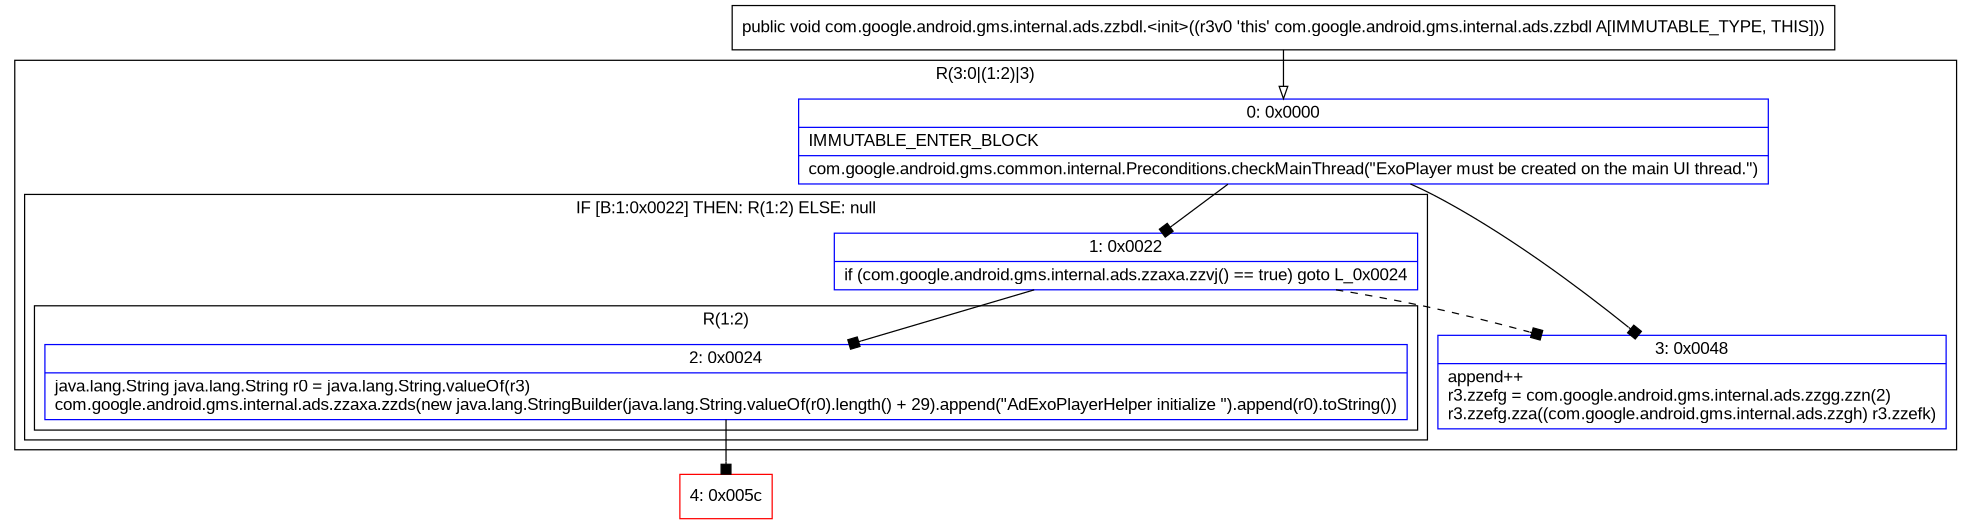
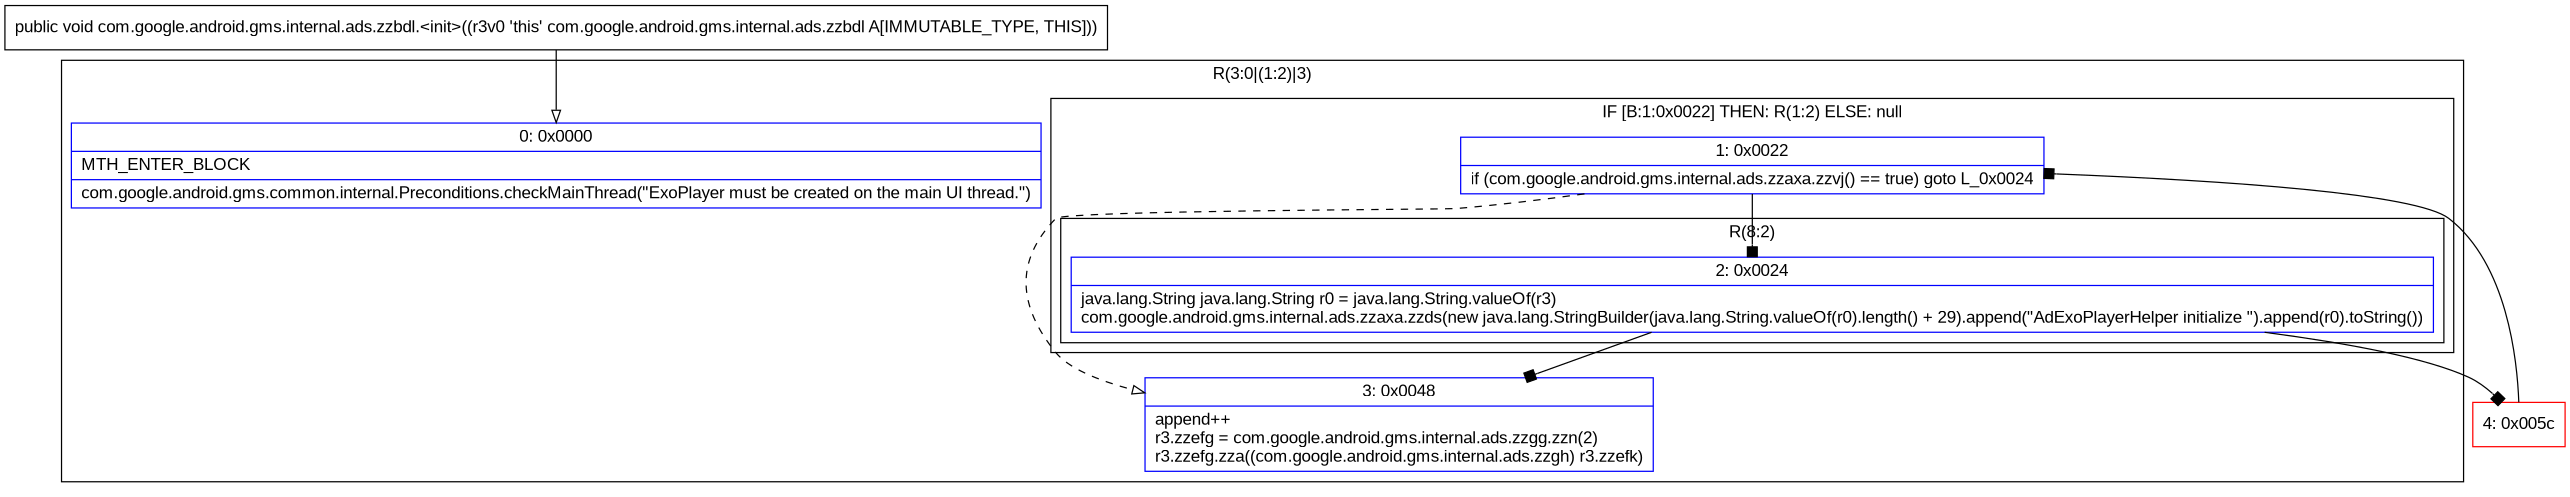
(924, 141) -> (166, 165)
(1200, 205) -> (2355, 195)
(1523, 249) -> (1574, 360)
(1438, 309) -> (1260, 211)
(726, 320) -> (1752, 233)
